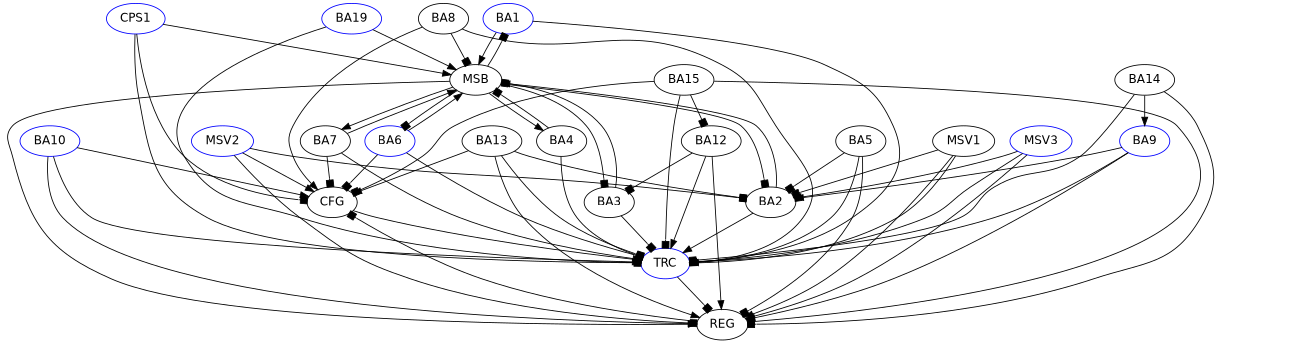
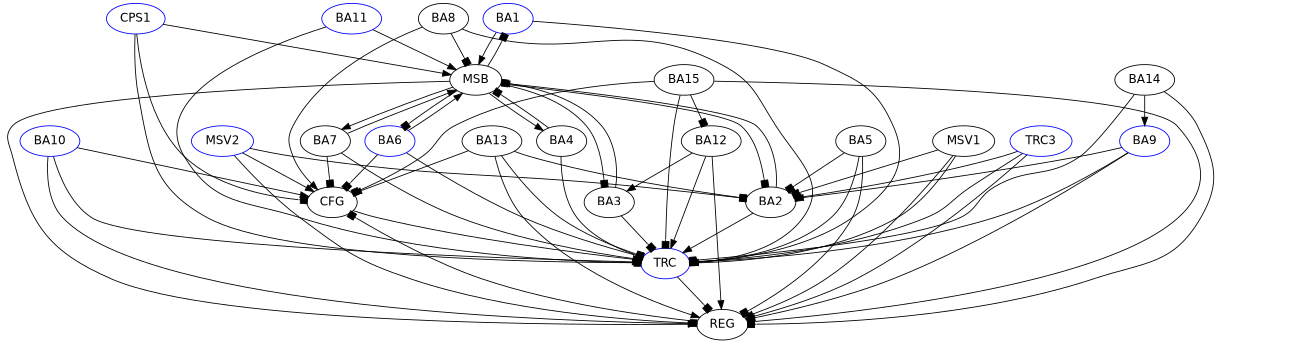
(352, 19) -> (352, 19)
(1041, 141) -> (1041, 141)
(663, 170) -> (663, 170)
